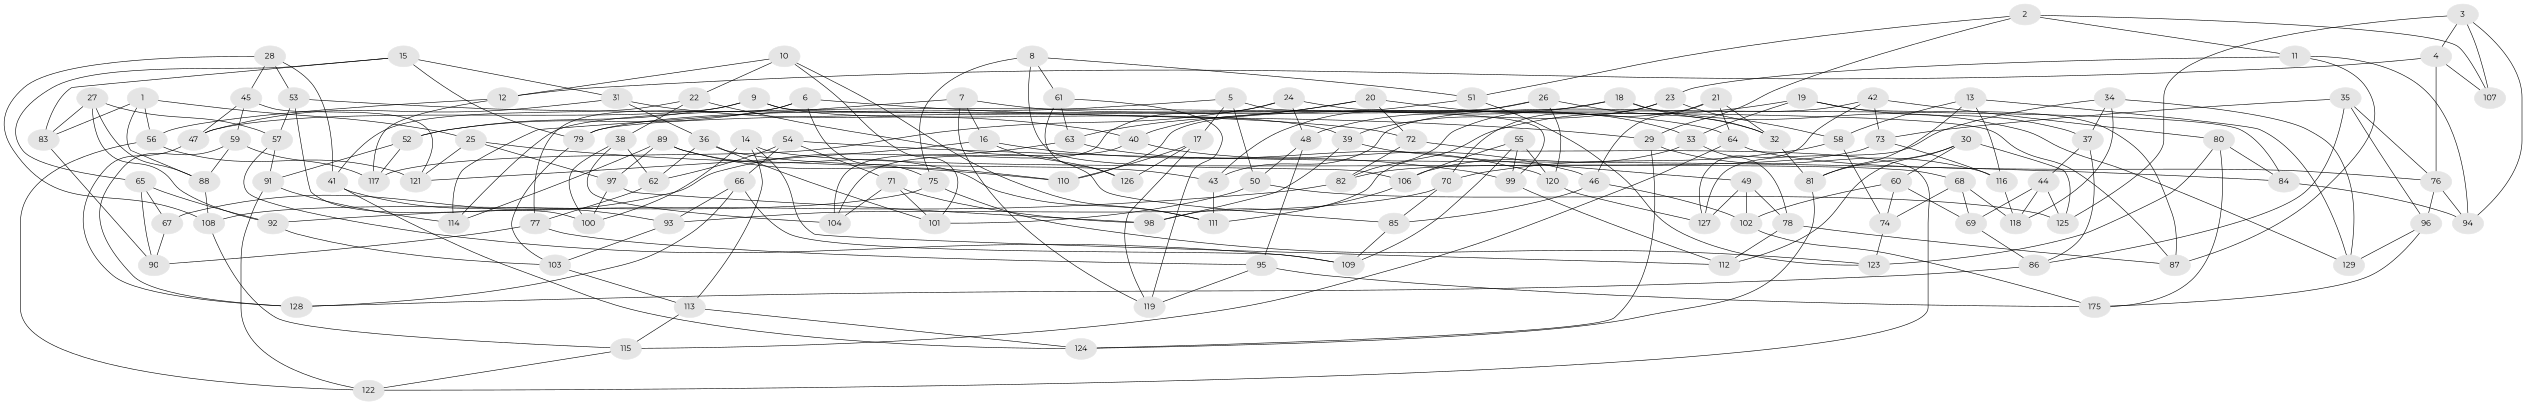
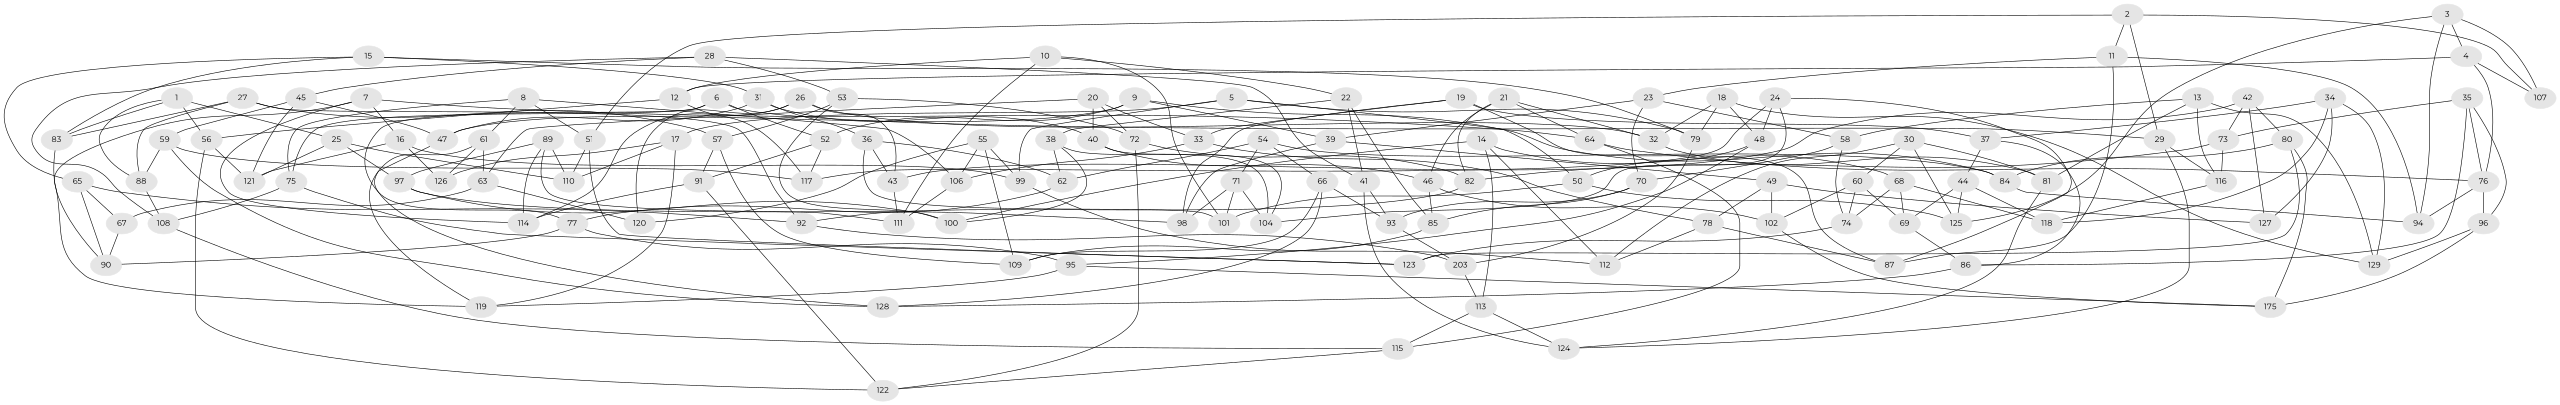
(1627, 205) -> none
(555, 265) -> (1461, 265)
